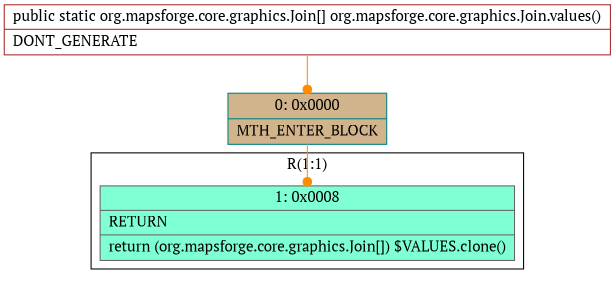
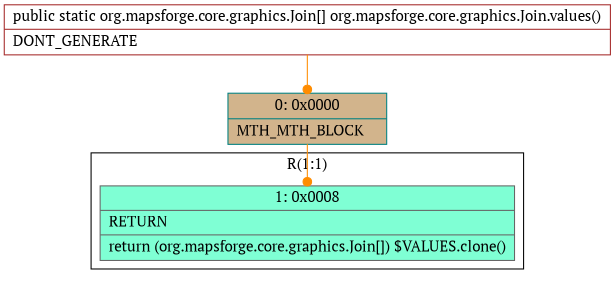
(307, 131) -> (300, 131)
